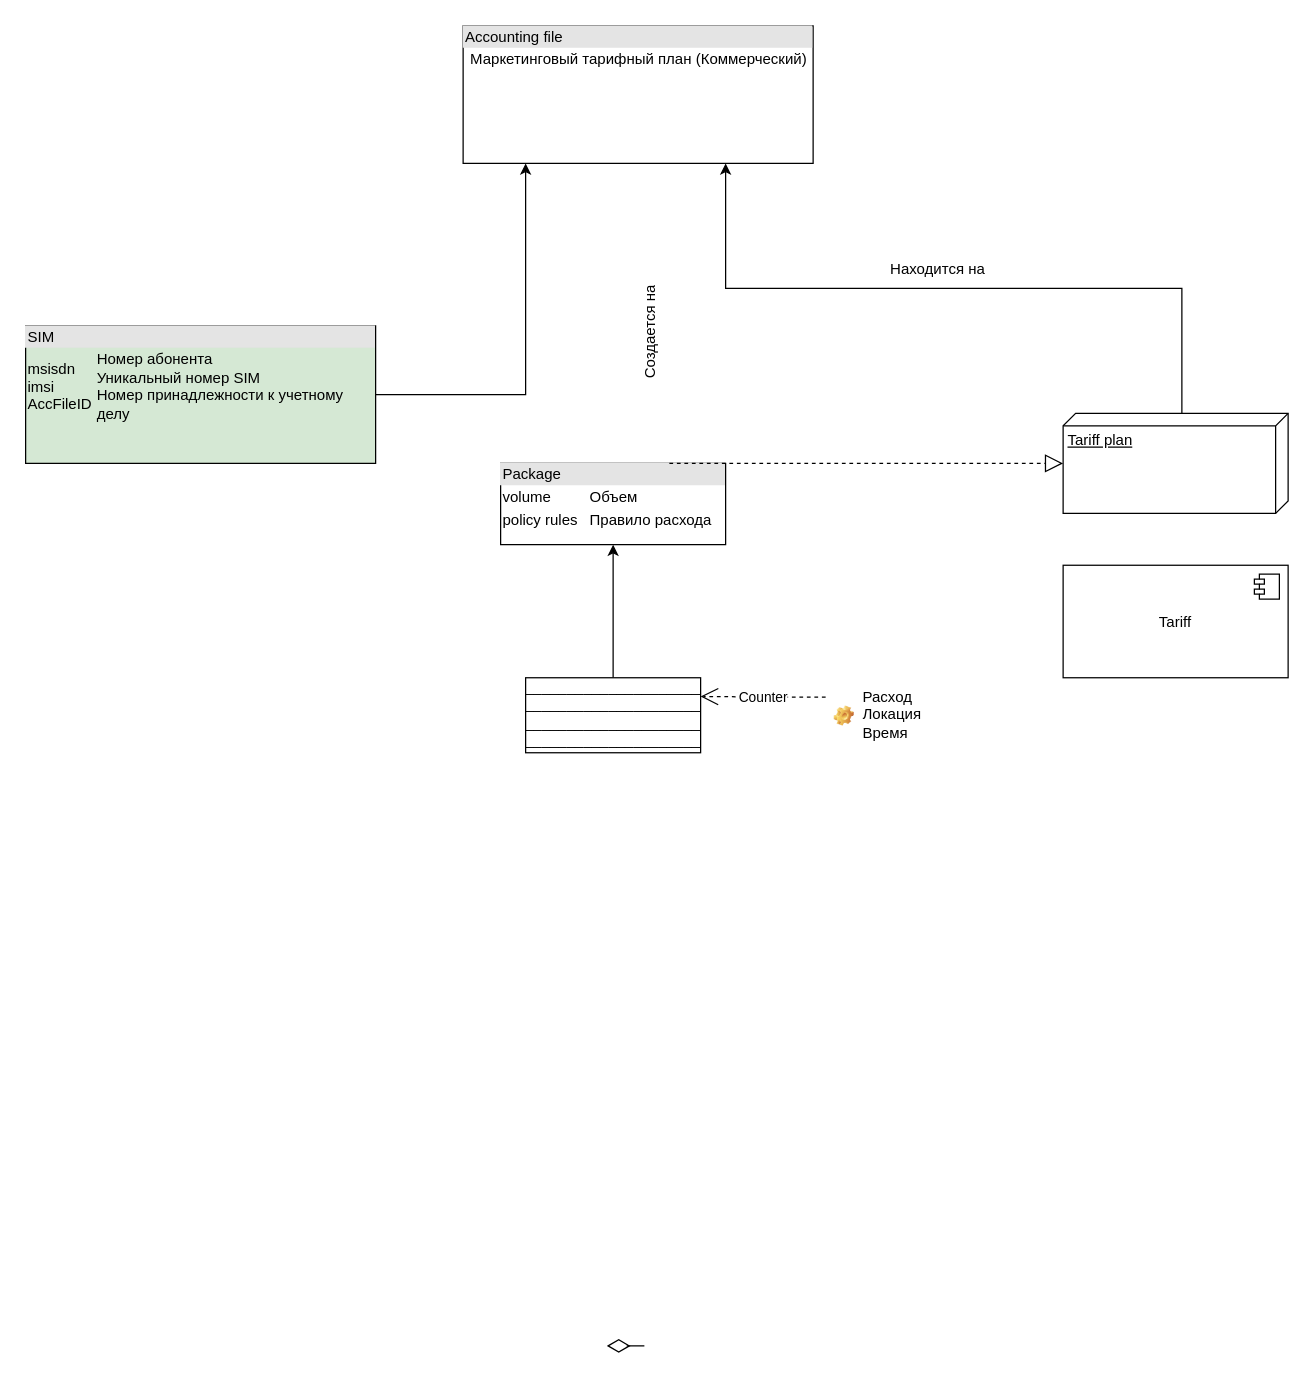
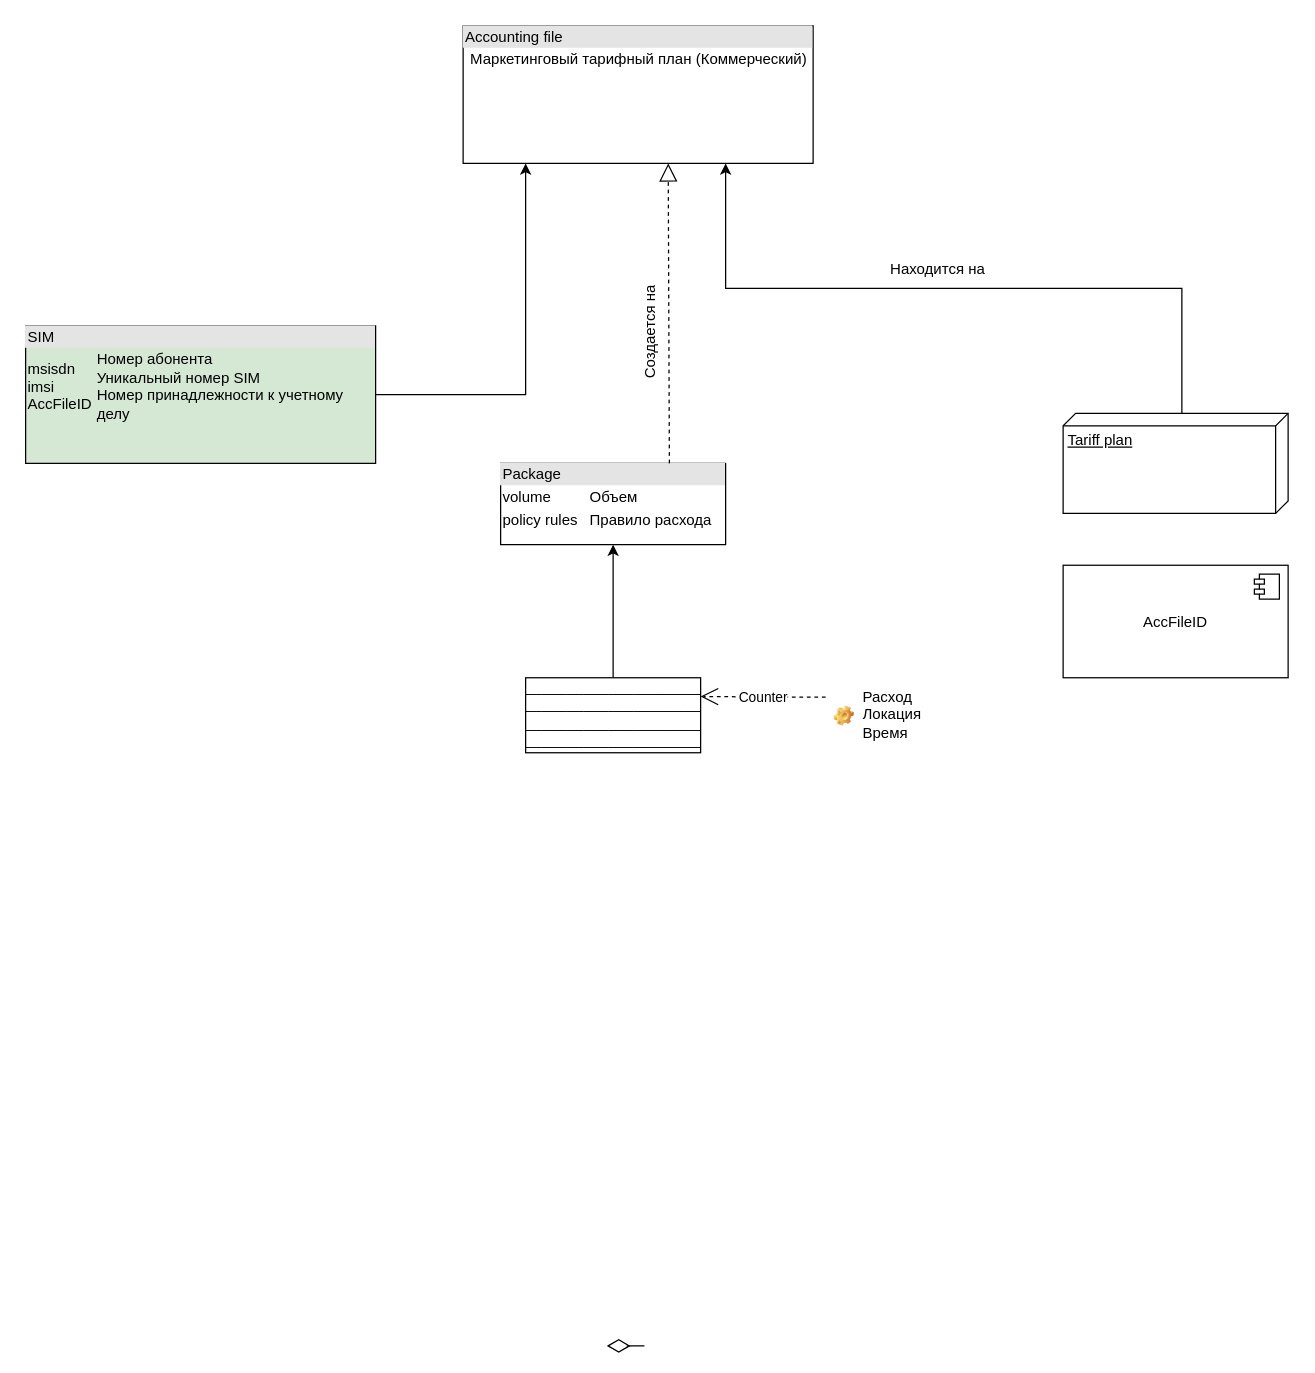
(857, 463) -> (669, 322)
(1176, 622) -> (1176, 622)
